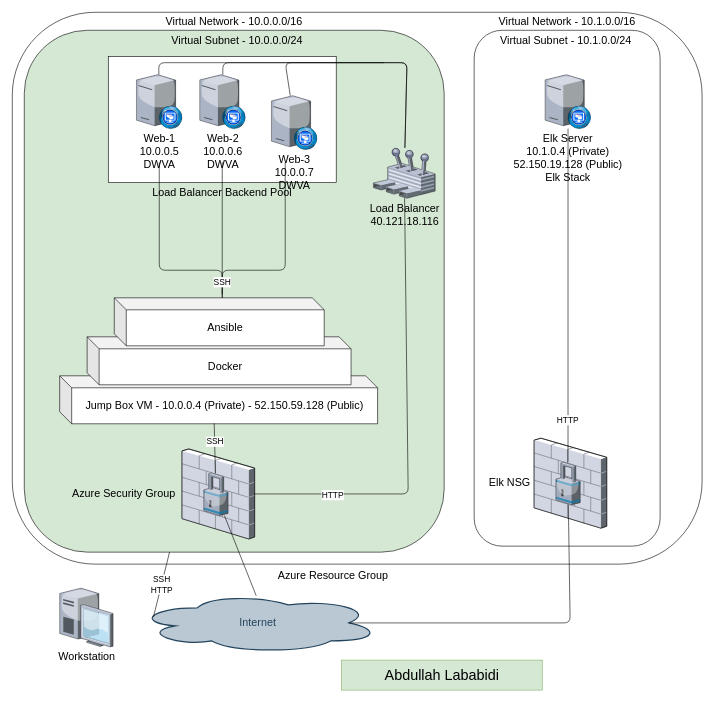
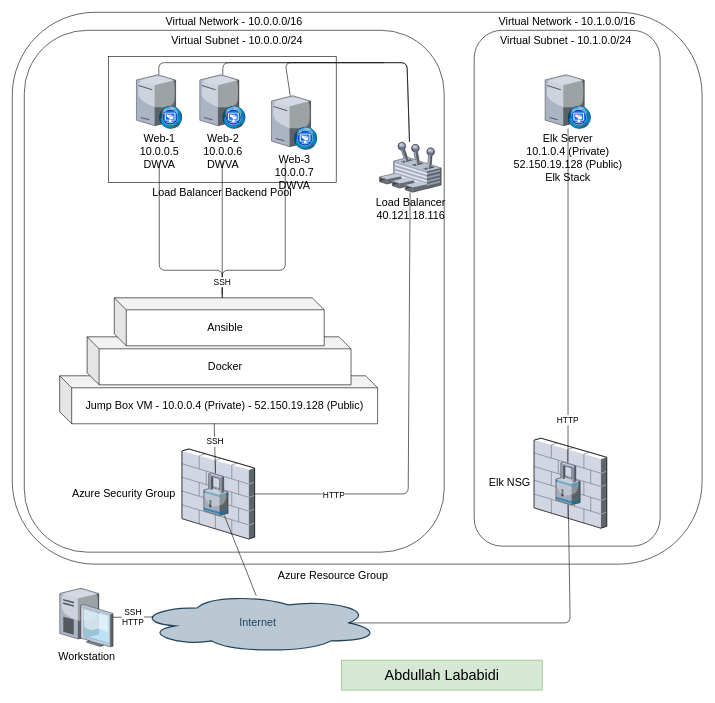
(404, 173) -> (410, 167)
(234, 291) -> (234, 291)
(225, 406) -> (225, 406)
(162, 585) -> (133, 617)
